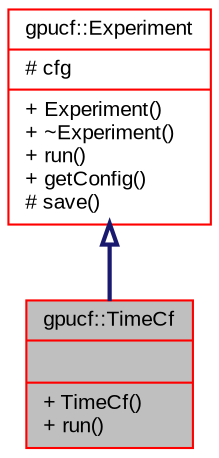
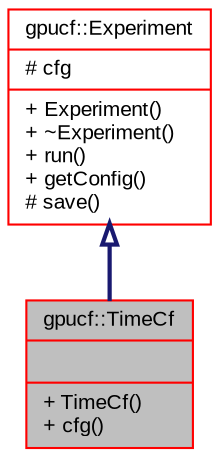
(74, 426) -> (74, 426)
